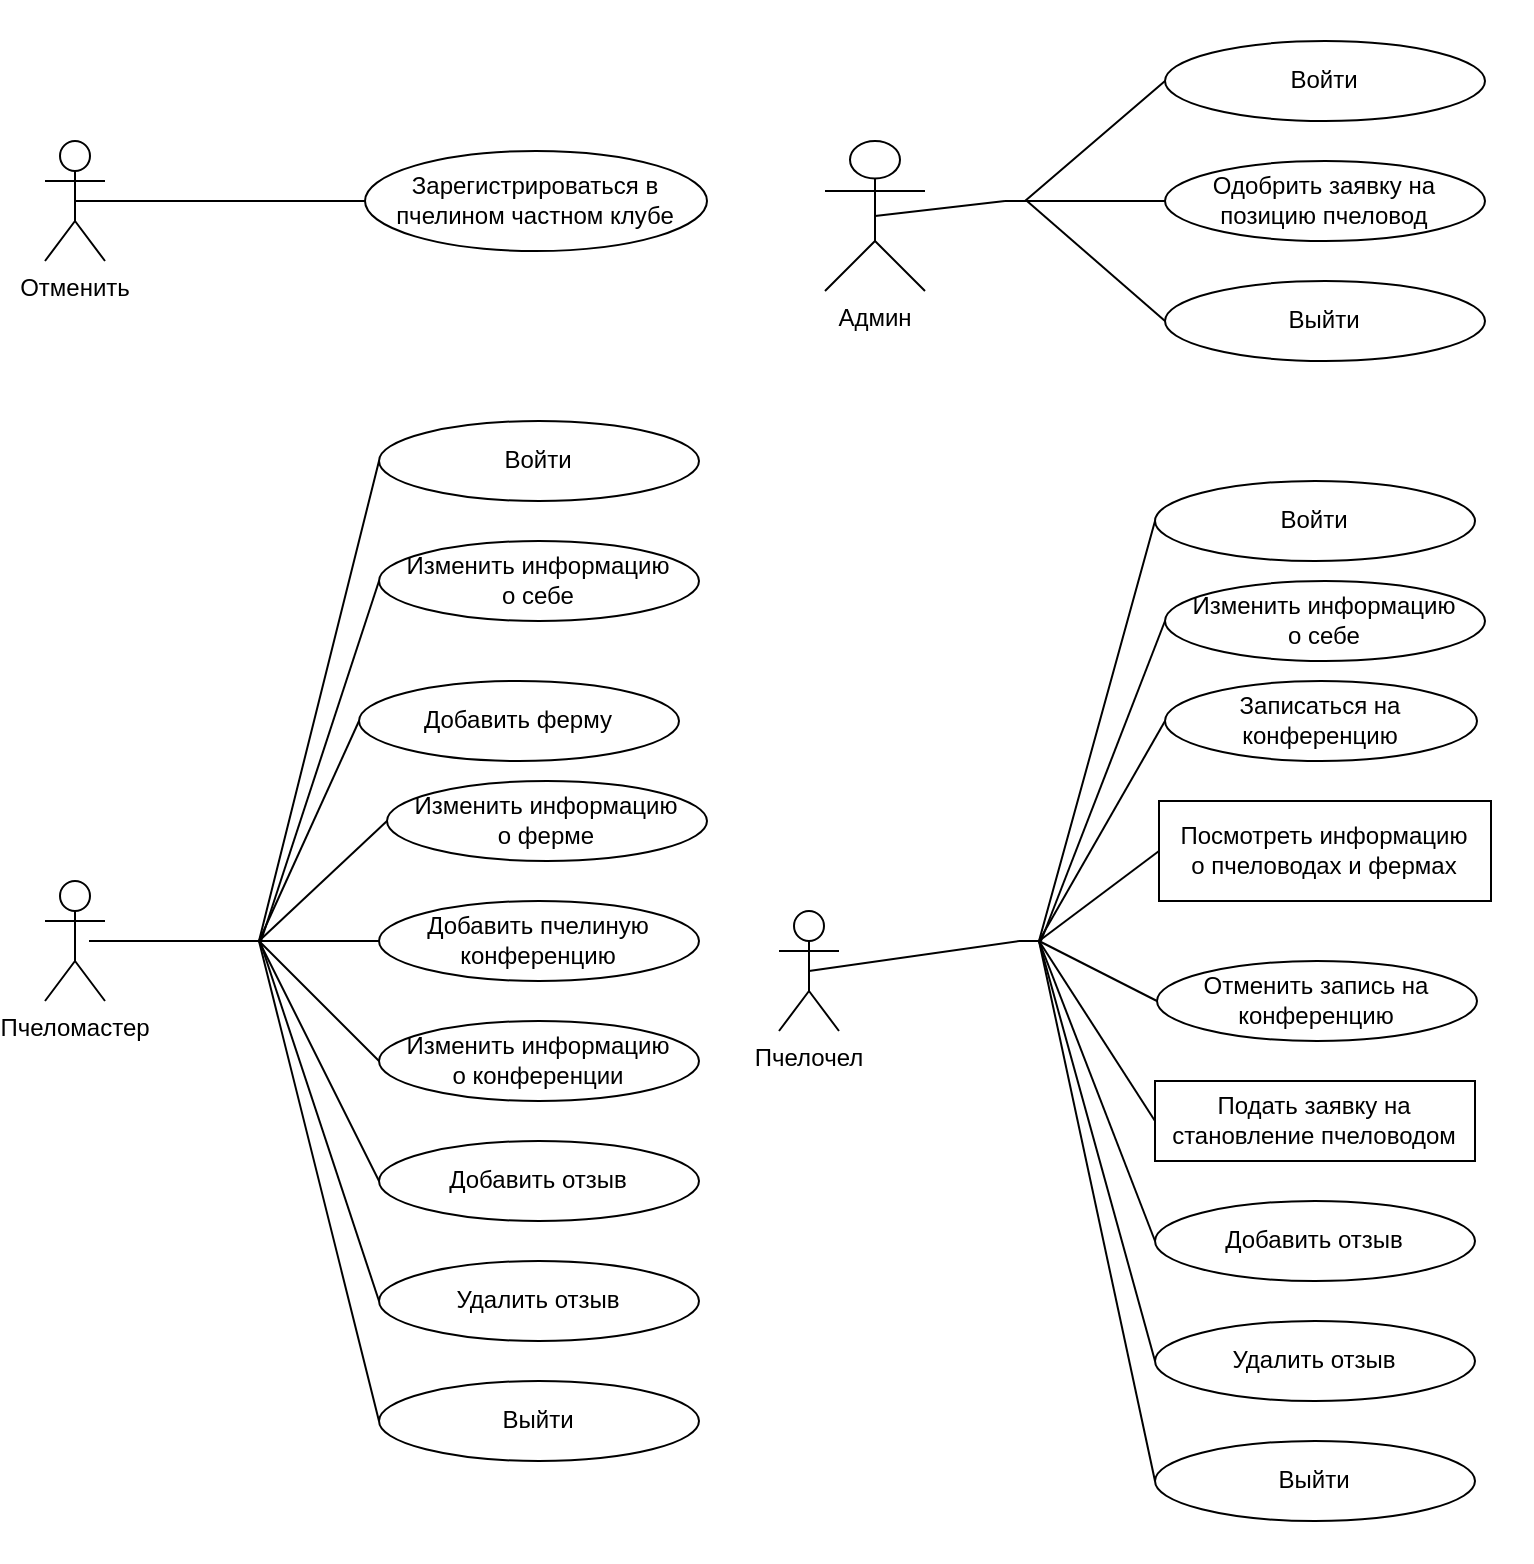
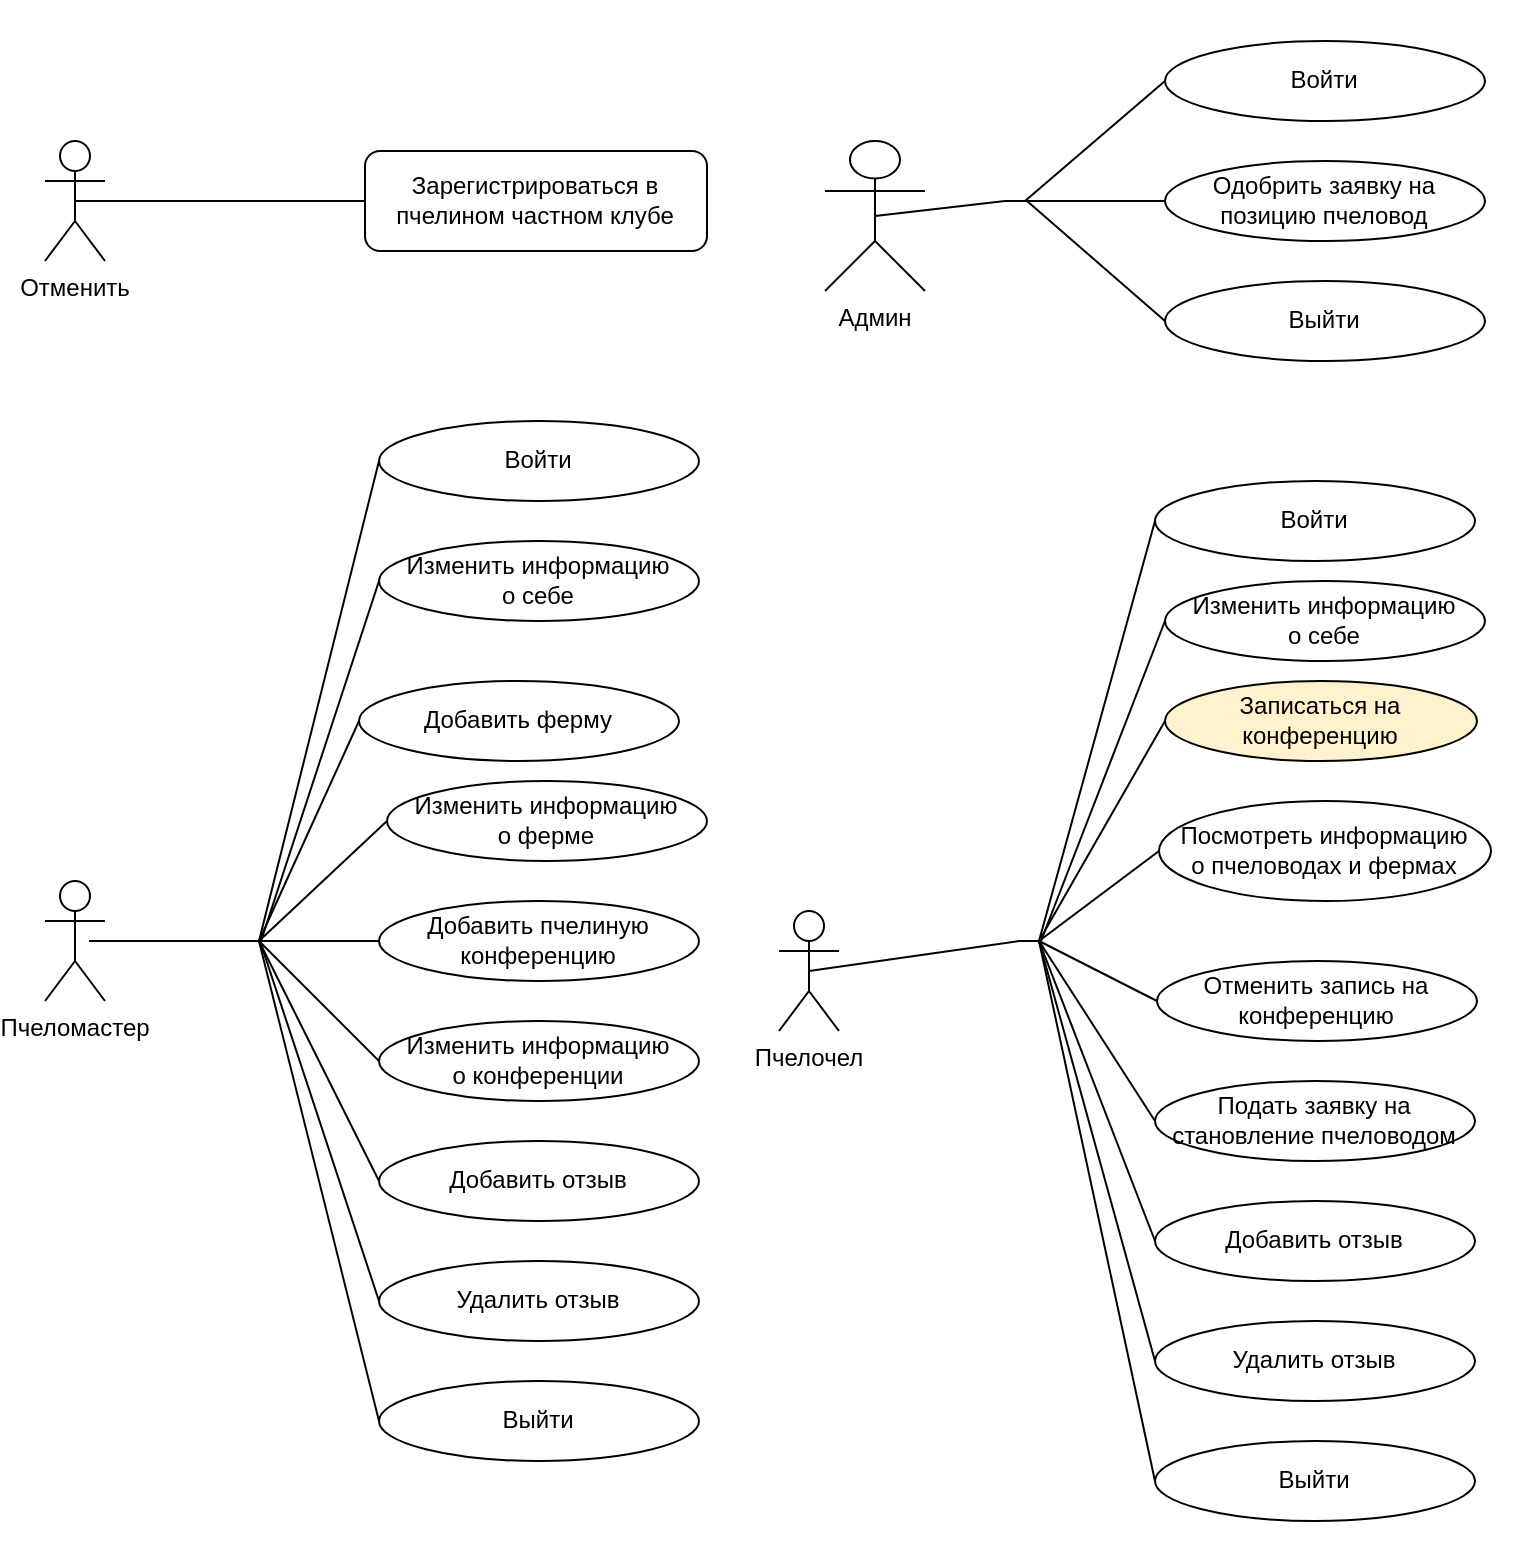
(536, 201) -> (536, 201)
(1321, 721) -> (1321, 721)
(1325, 851) -> (1325, 851)
(1315, 1121) -> (1315, 1121)
